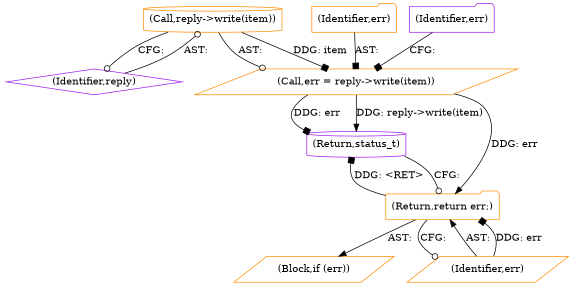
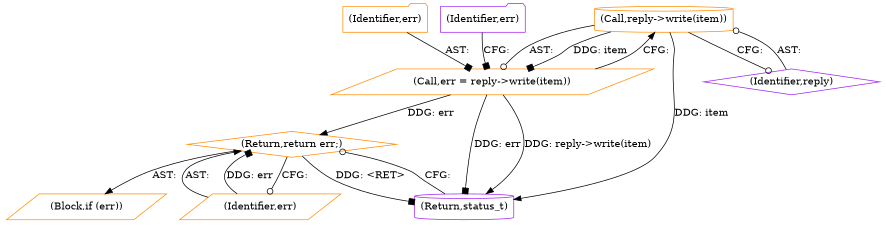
none -> (625, 57)
none -> (651, 160)
(443, 207) -> (292, 144)
